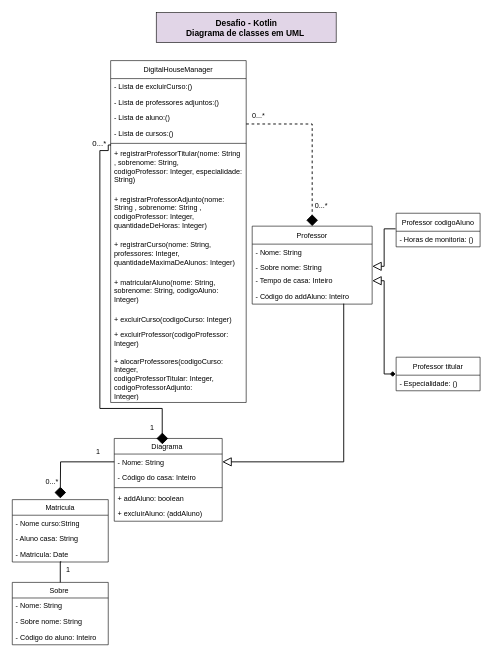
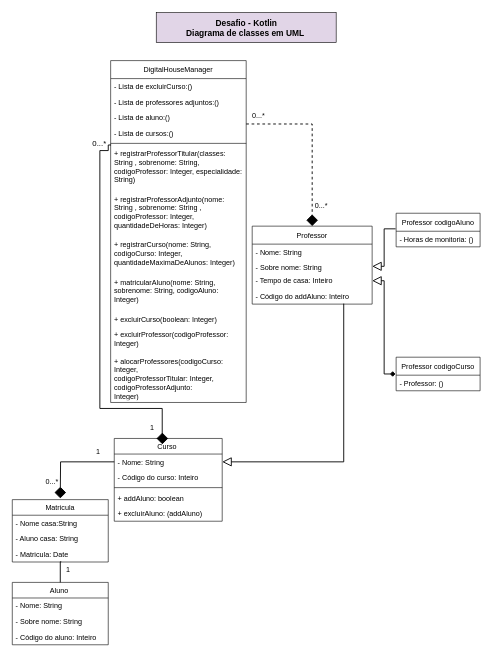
(179, 167) -> (179, 167)
(179, 254) -> (179, 254)
(182, 319) -> (174, 319)
(438, 366) -> (438, 366)
(432, 383) -> (427, 383)
(168, 446) -> (168, 446)
(161, 478) -> (163, 478)
(50, 523) -> (48, 523)
(60, 590) -> (60, 590)
